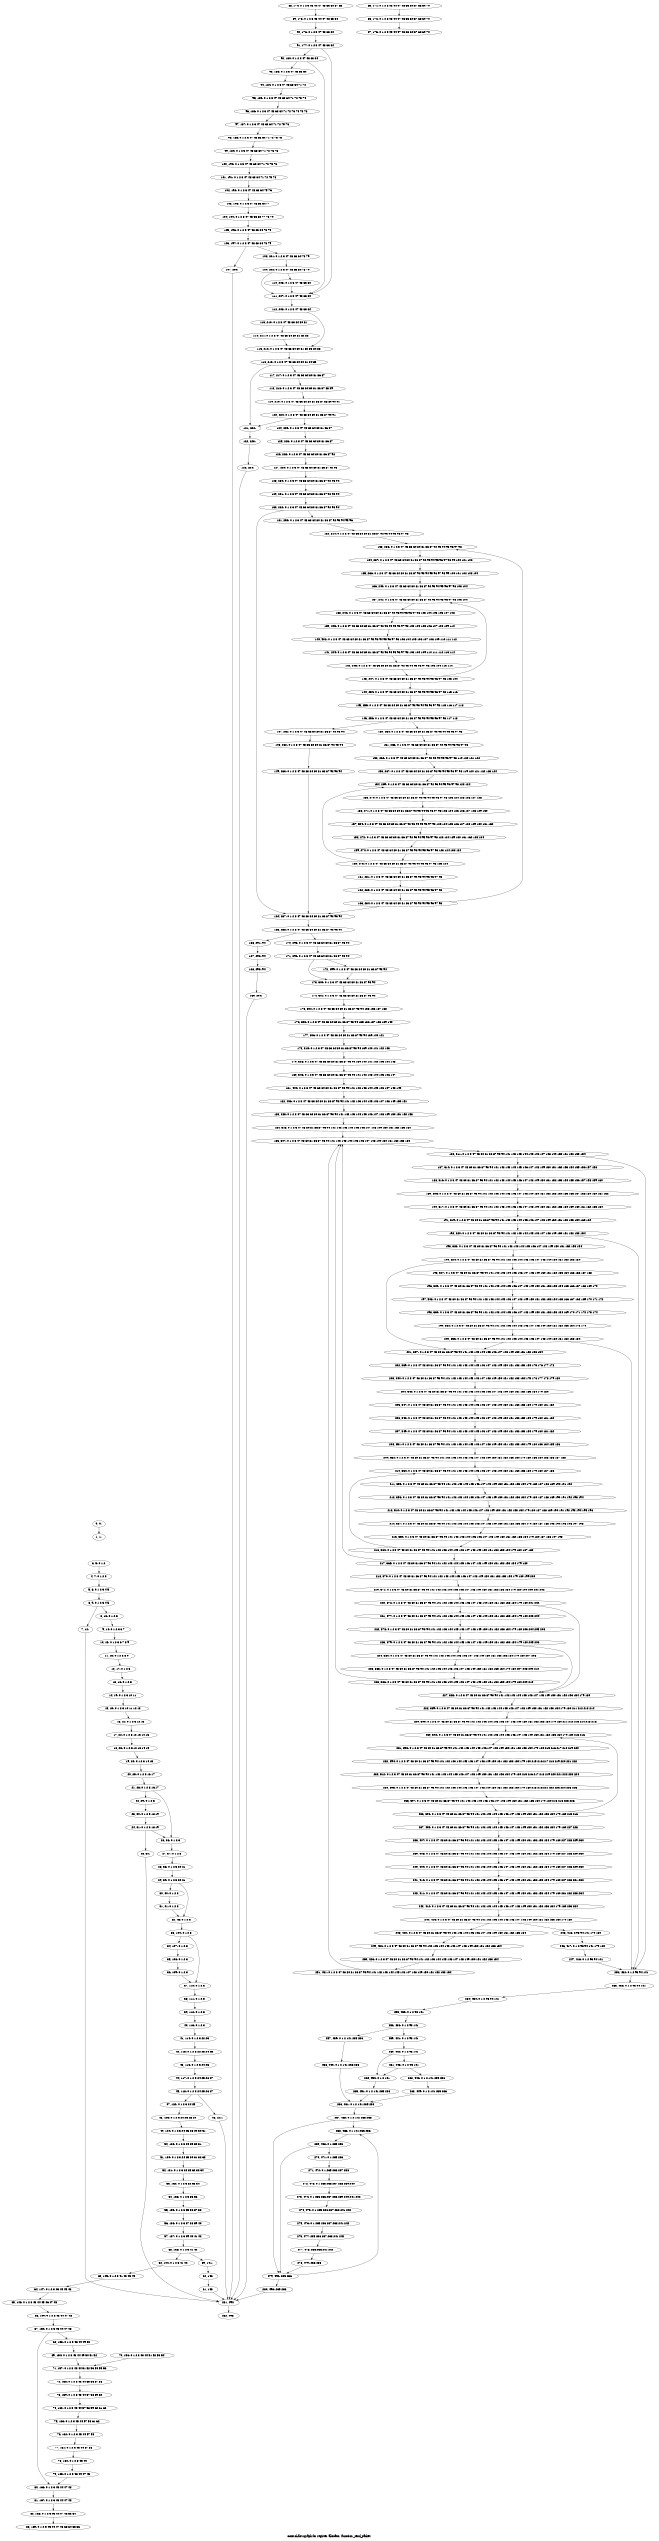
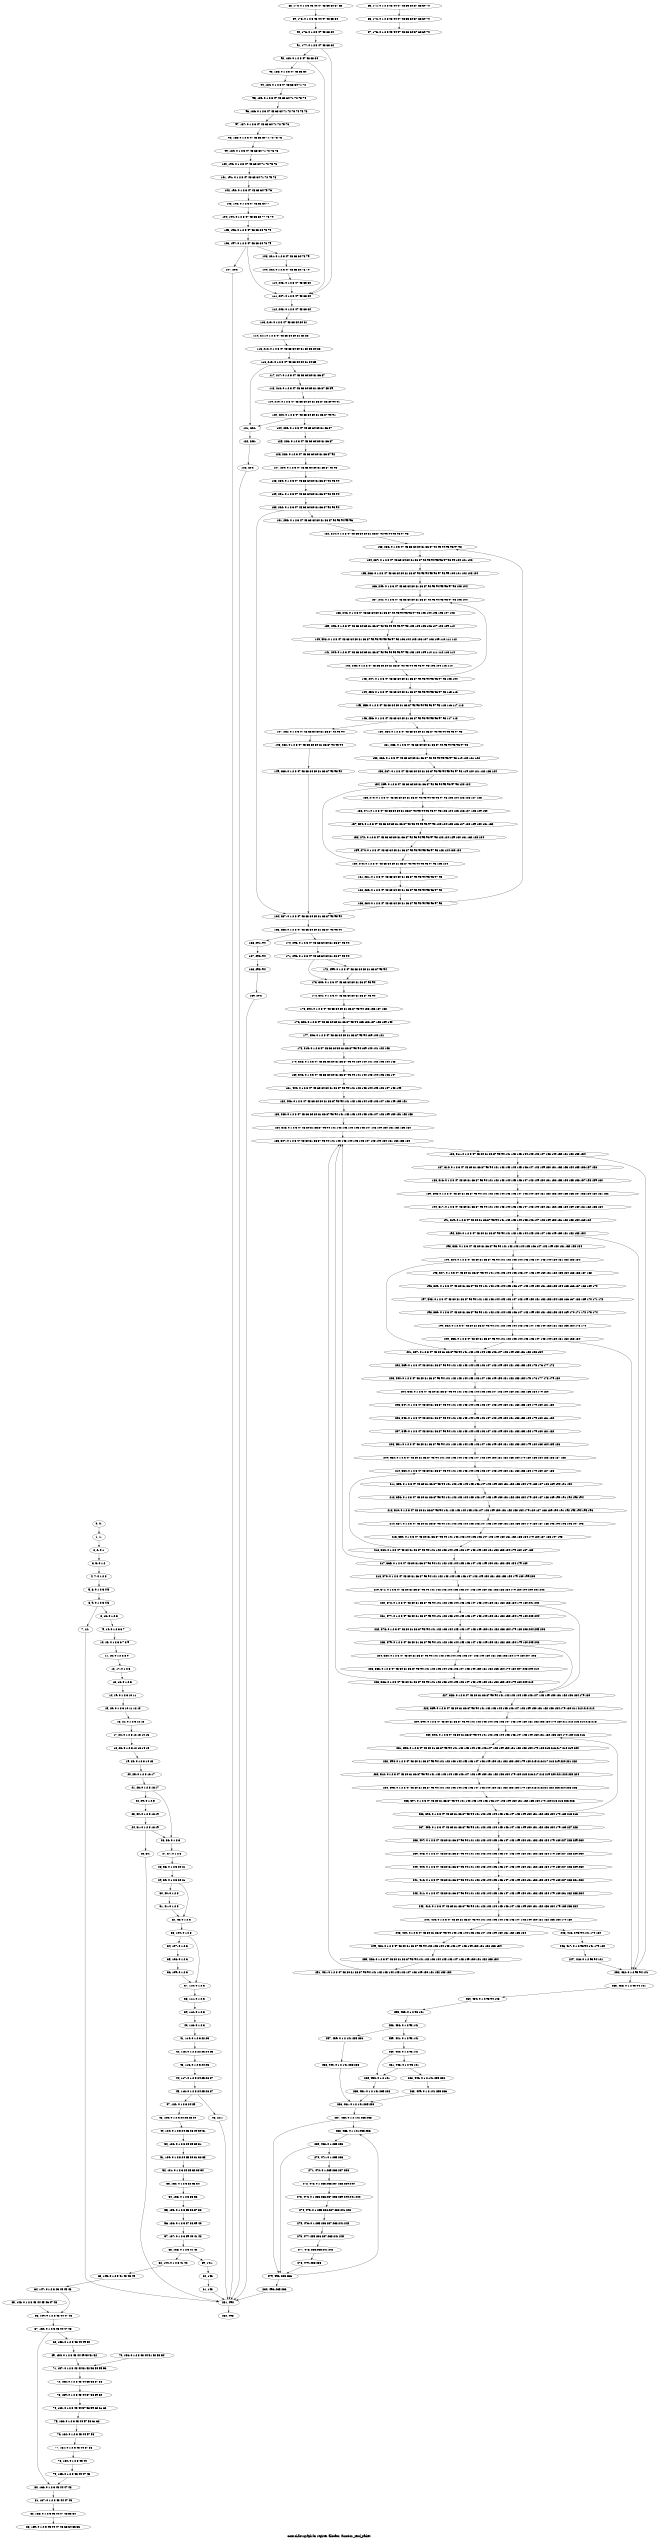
(261, 283) -> (252, 276)
(324, 327) -> (288, 315)
none -> (99, 1550)
(483, 1999) -> (483, 1999)
none -> (325, 2216)
(45, 2296) -> (69, 2302)
(53, 2501) -> (53, 2501)
